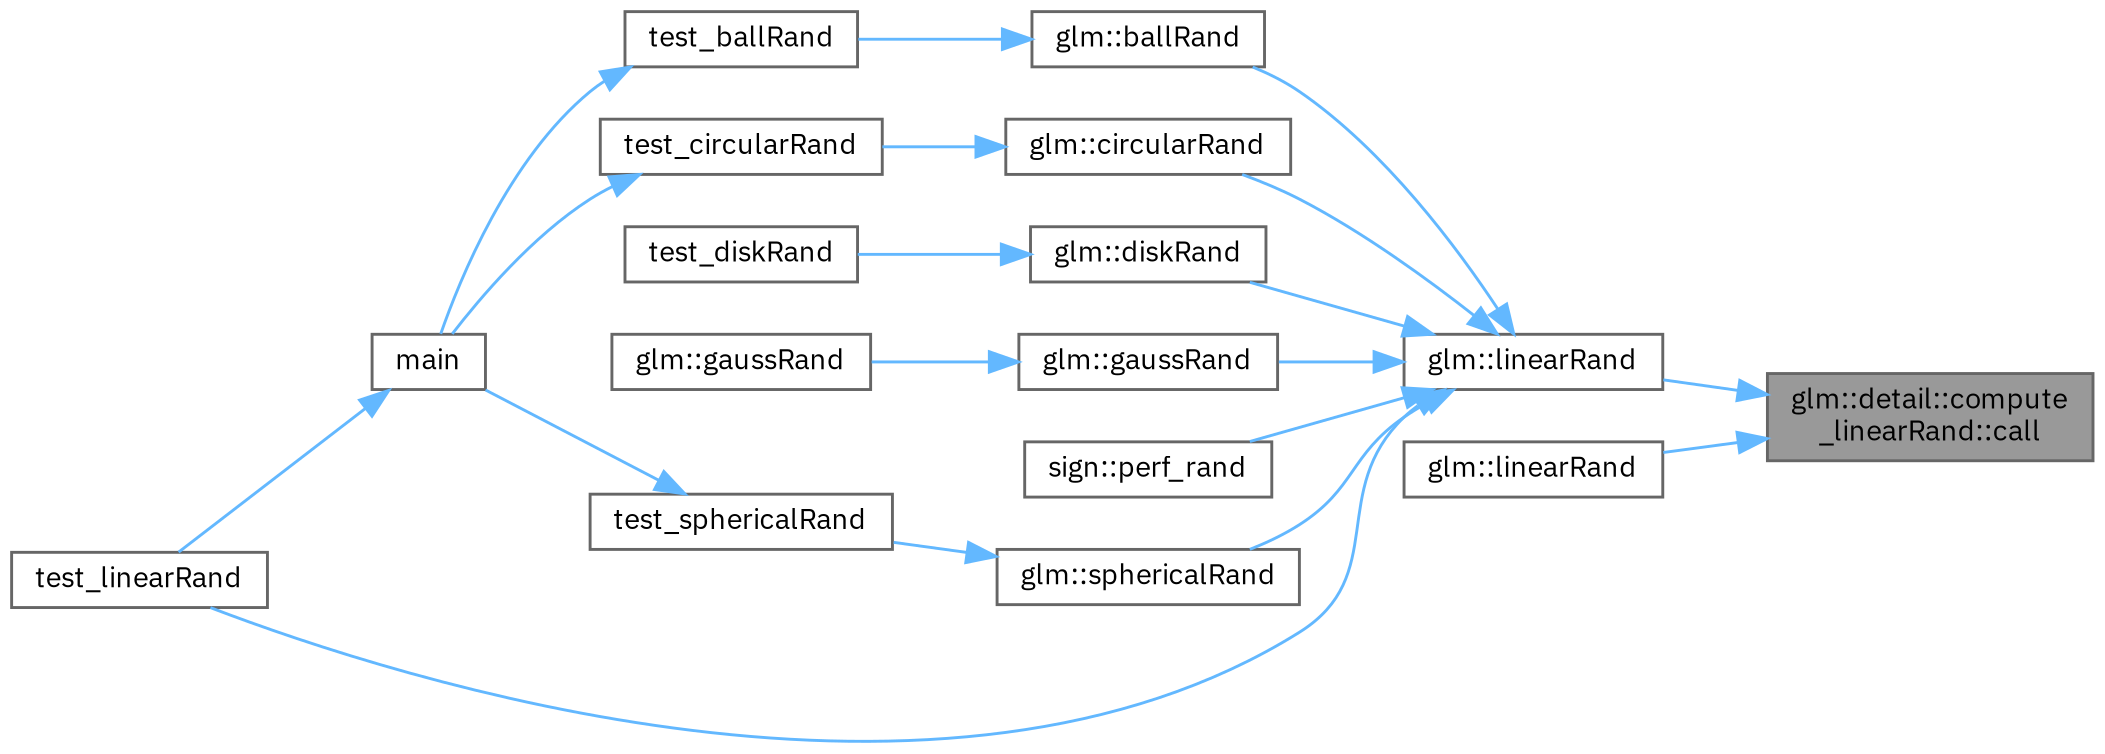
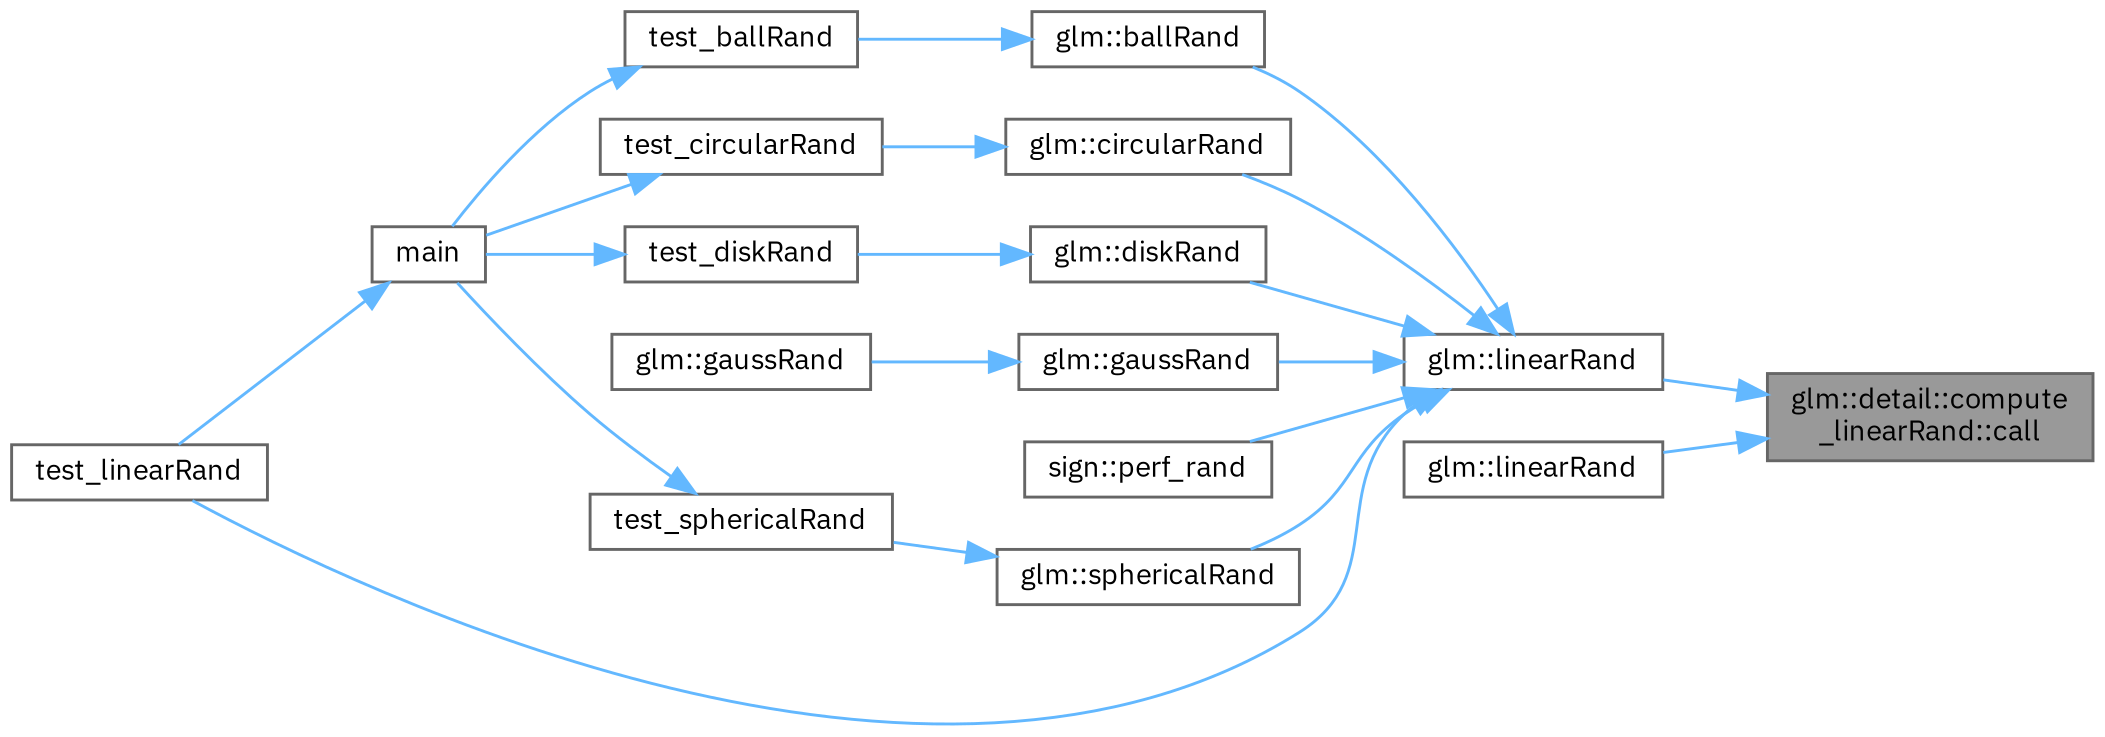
none -> (540, 254)
